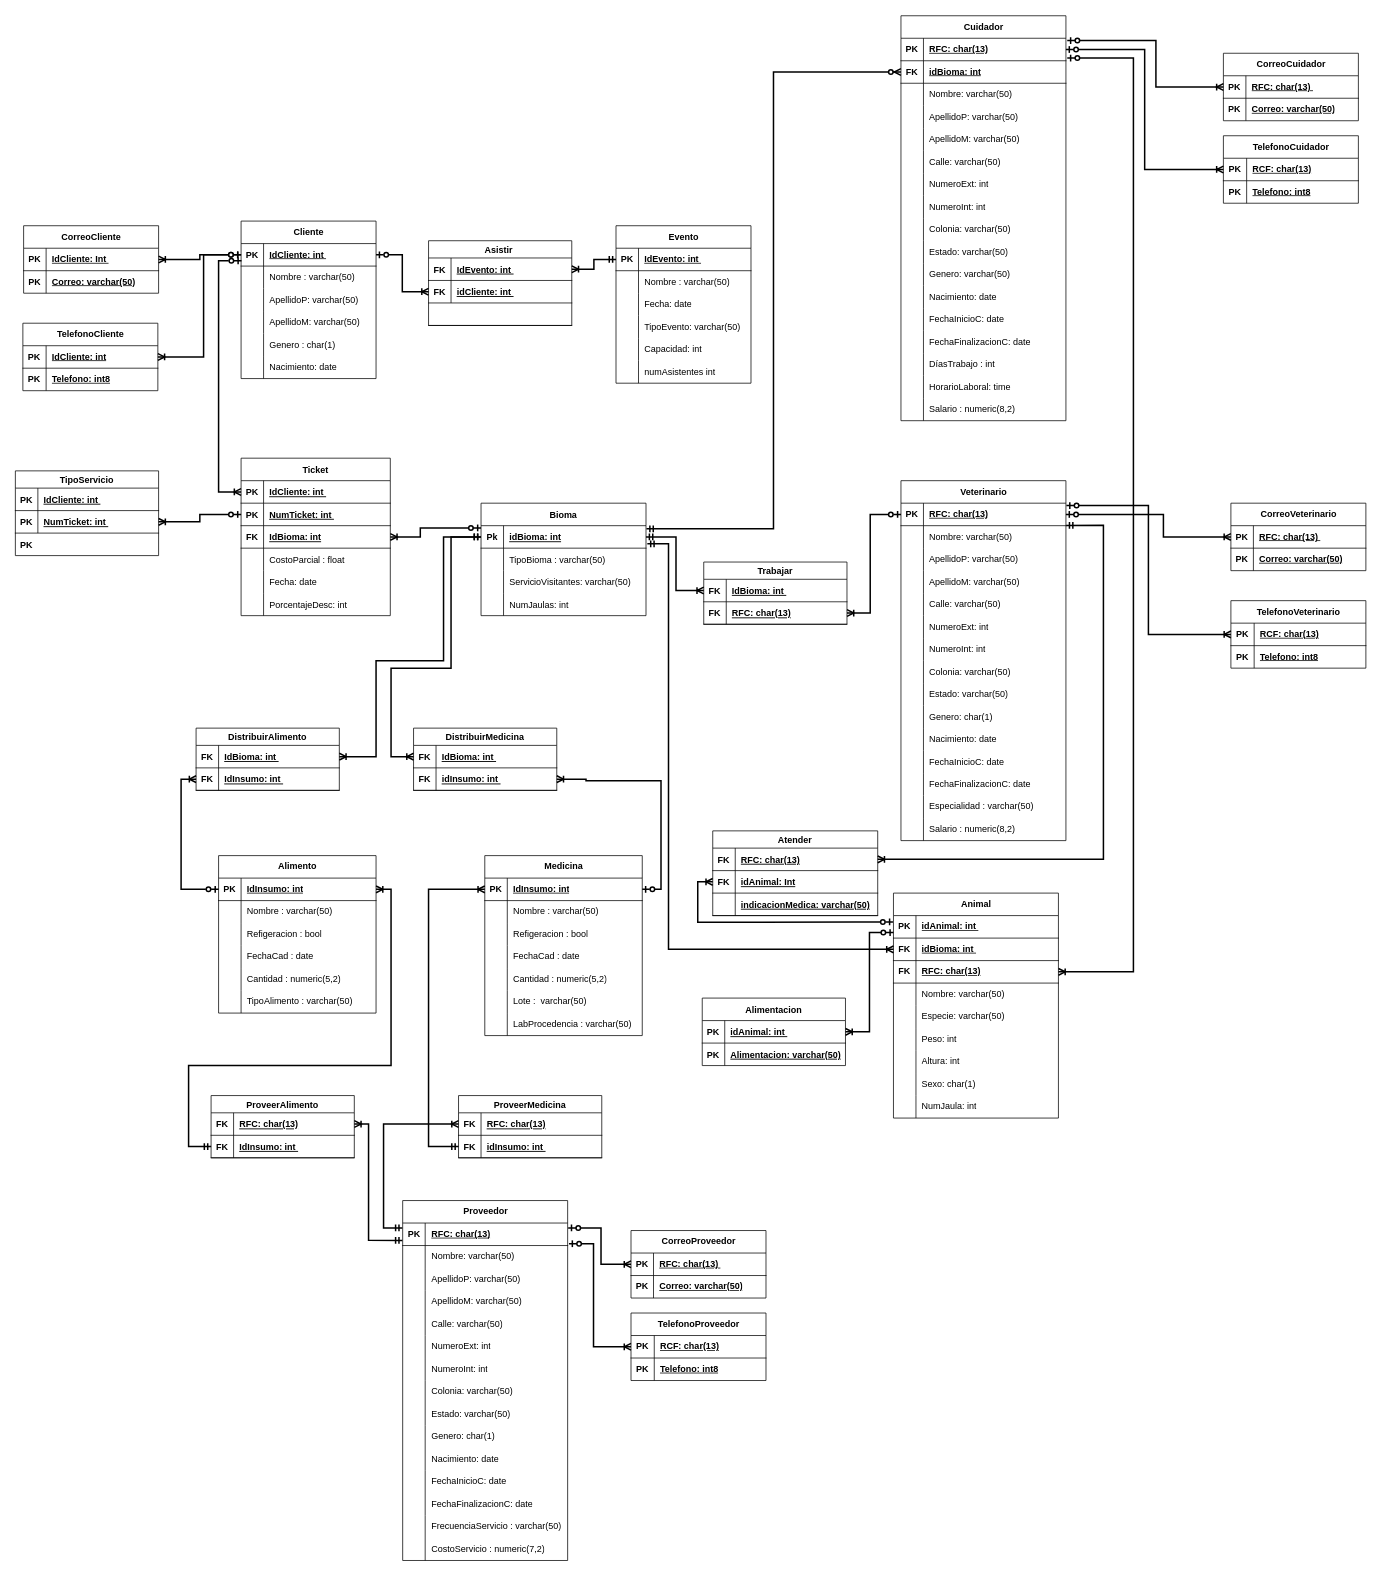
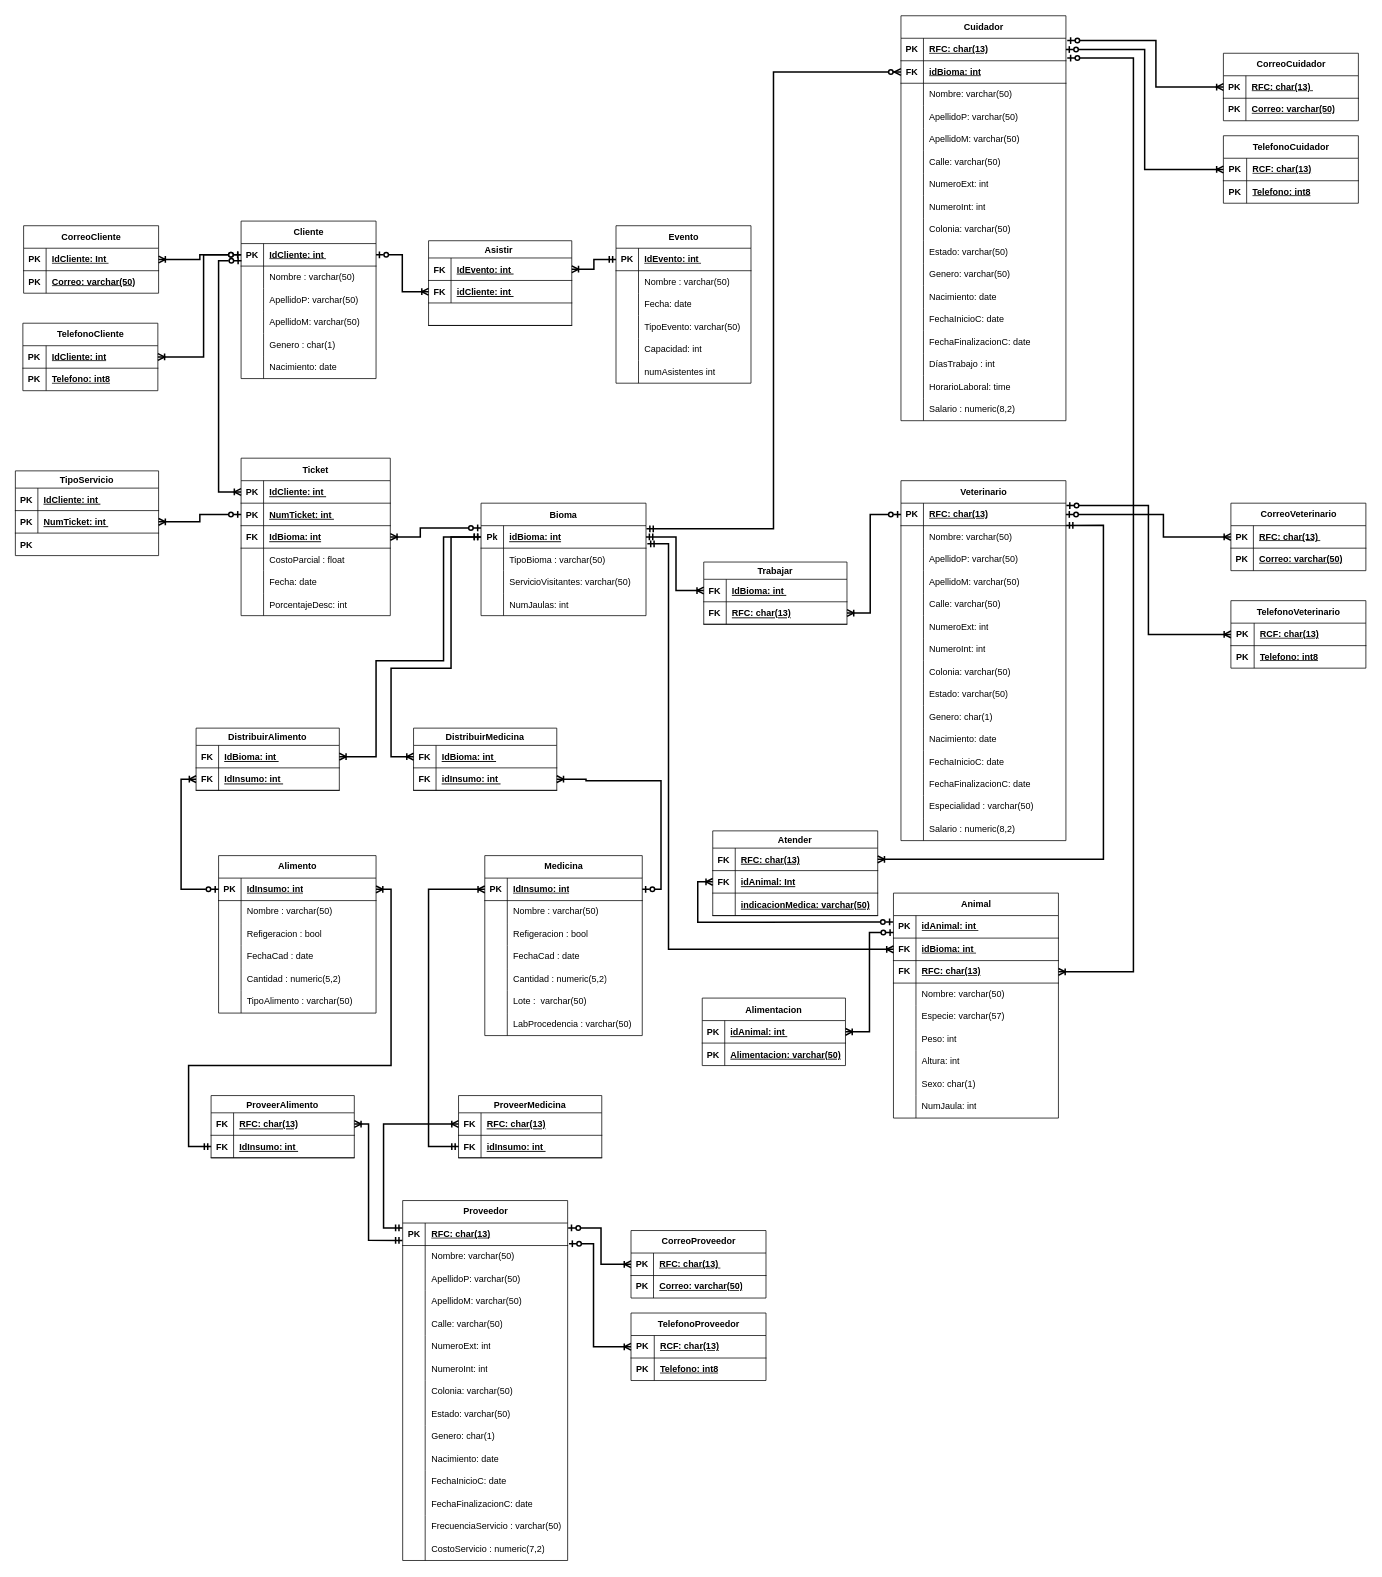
(969, 1017) -> (969, 1017)
